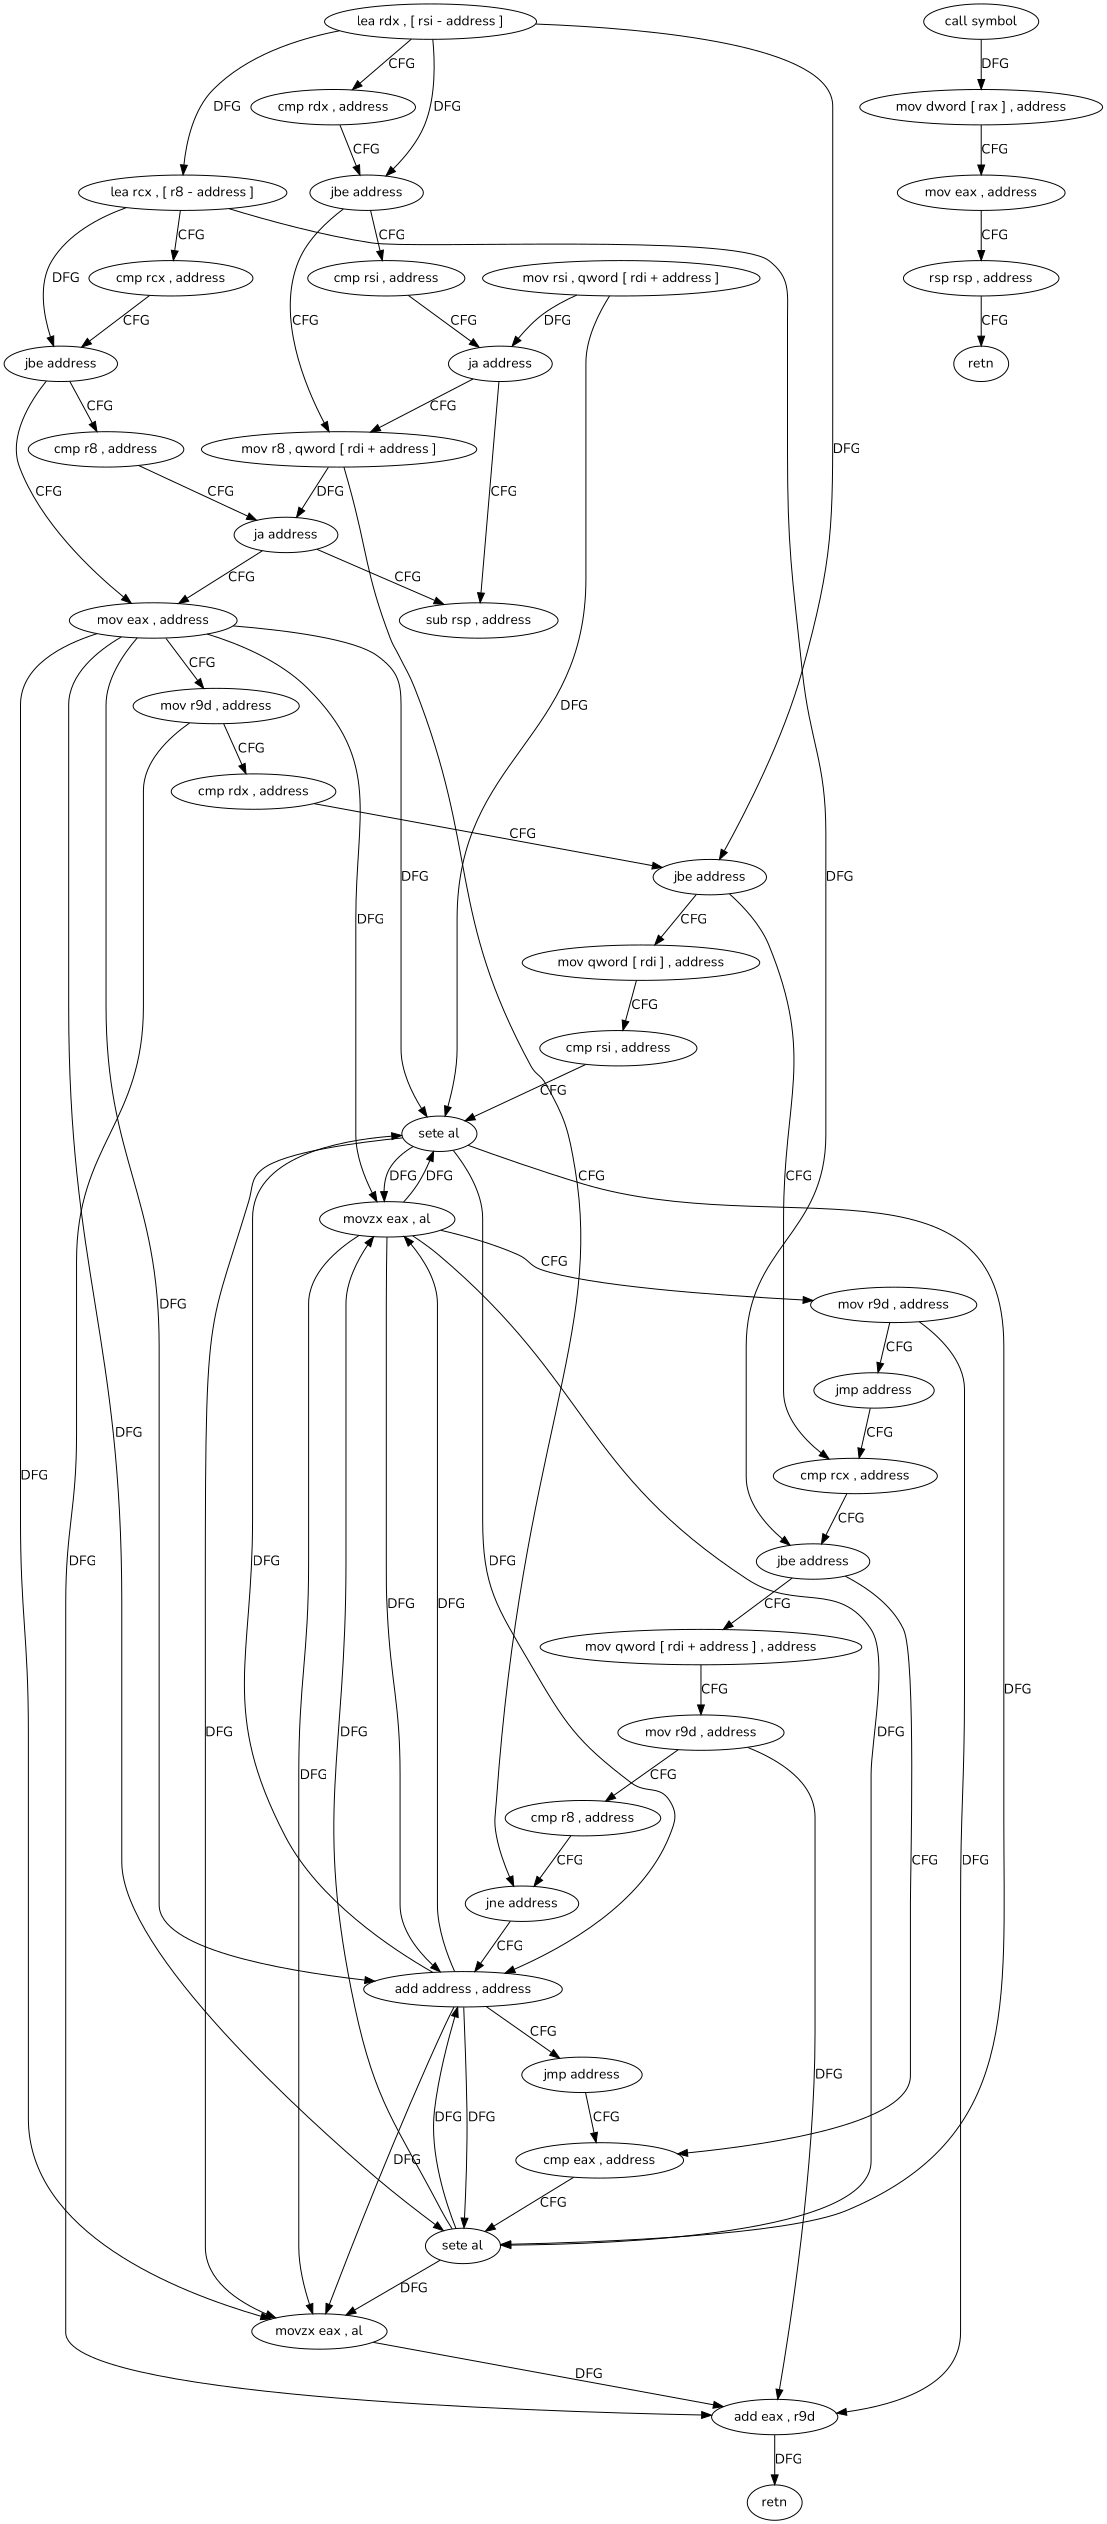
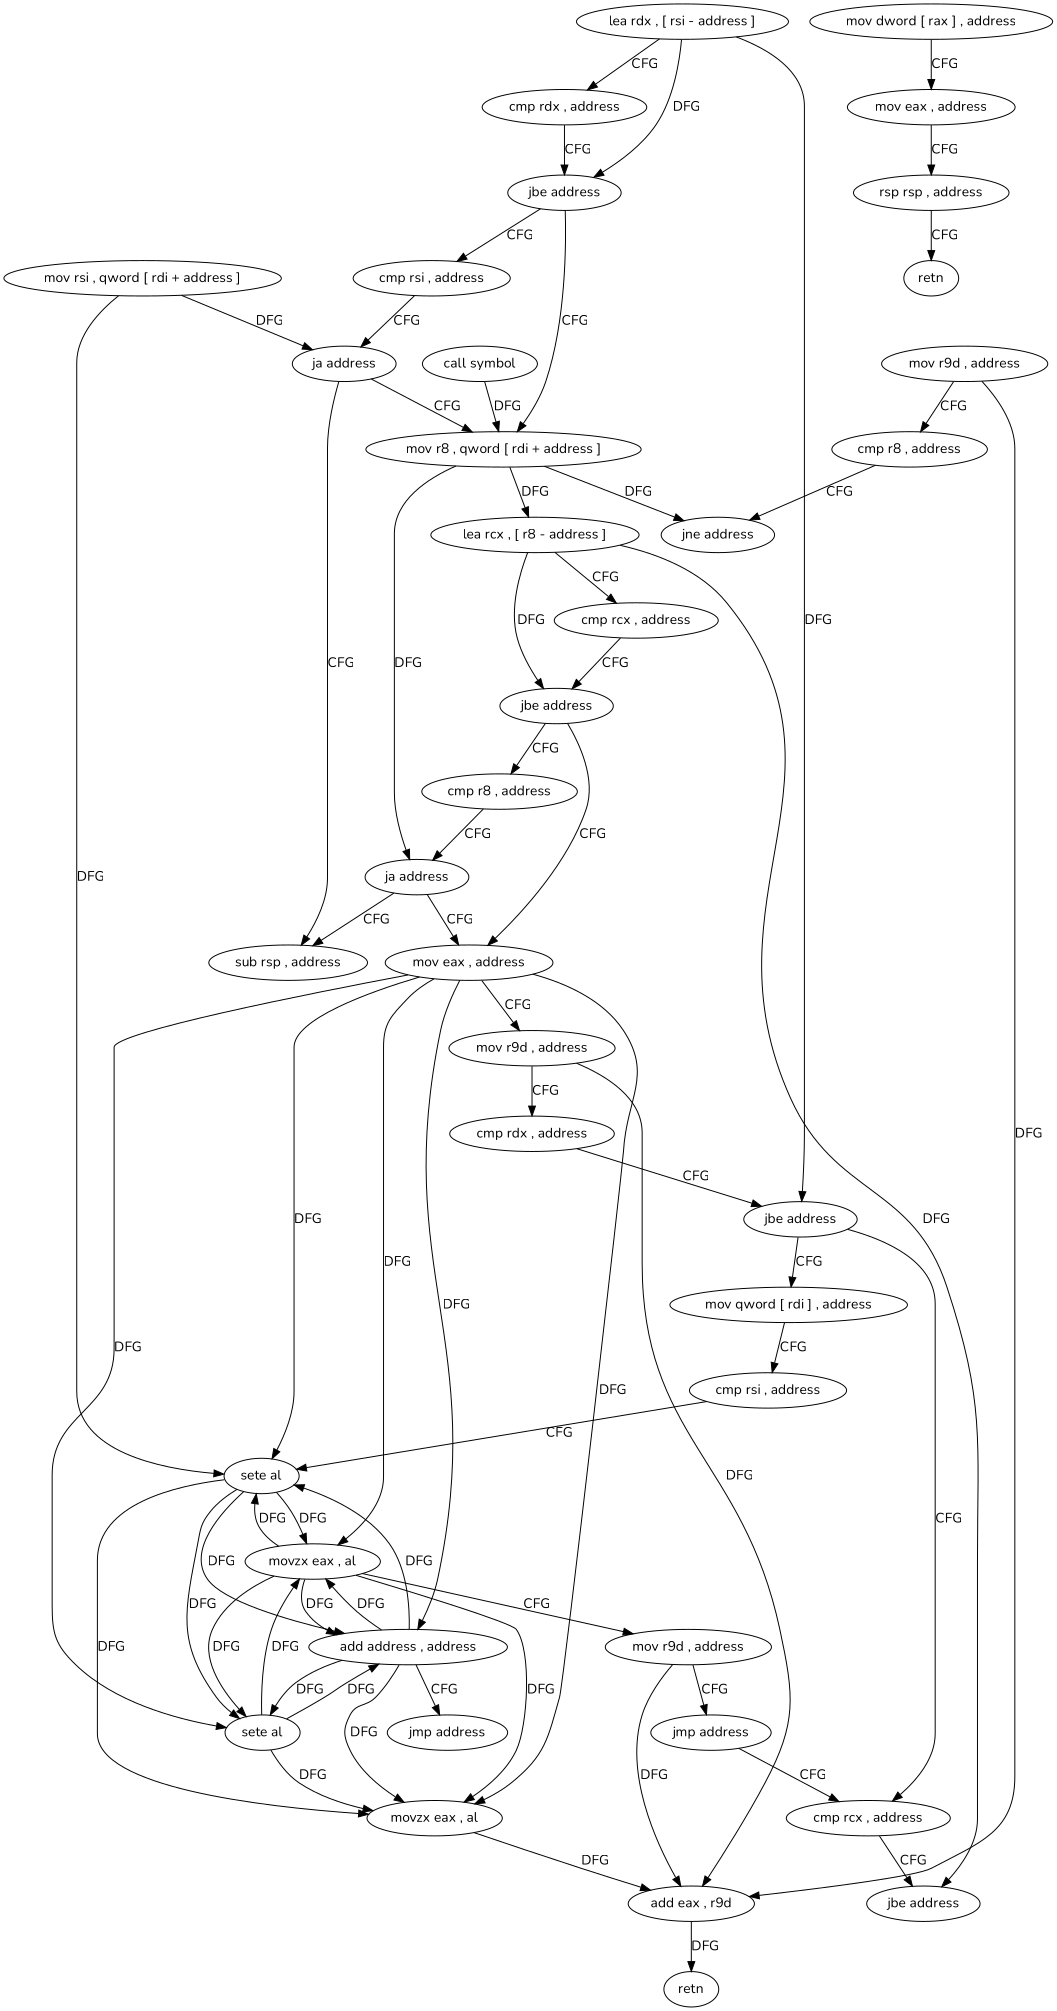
(981, 59) -> (490, 402)
(236, 71) -> (517, 487)
(592, 1177) -> (639, 492)
(701, 1647) -> none
(495, 1942) -> none
(600, 2160) -> none
